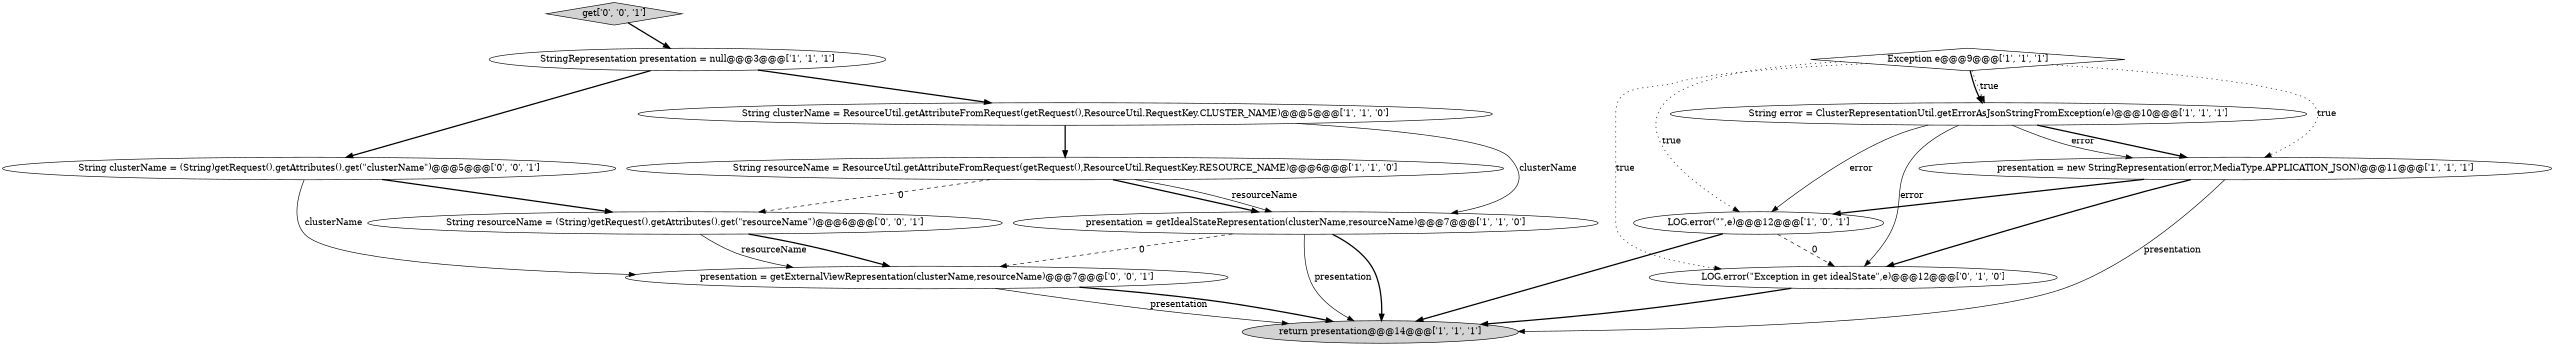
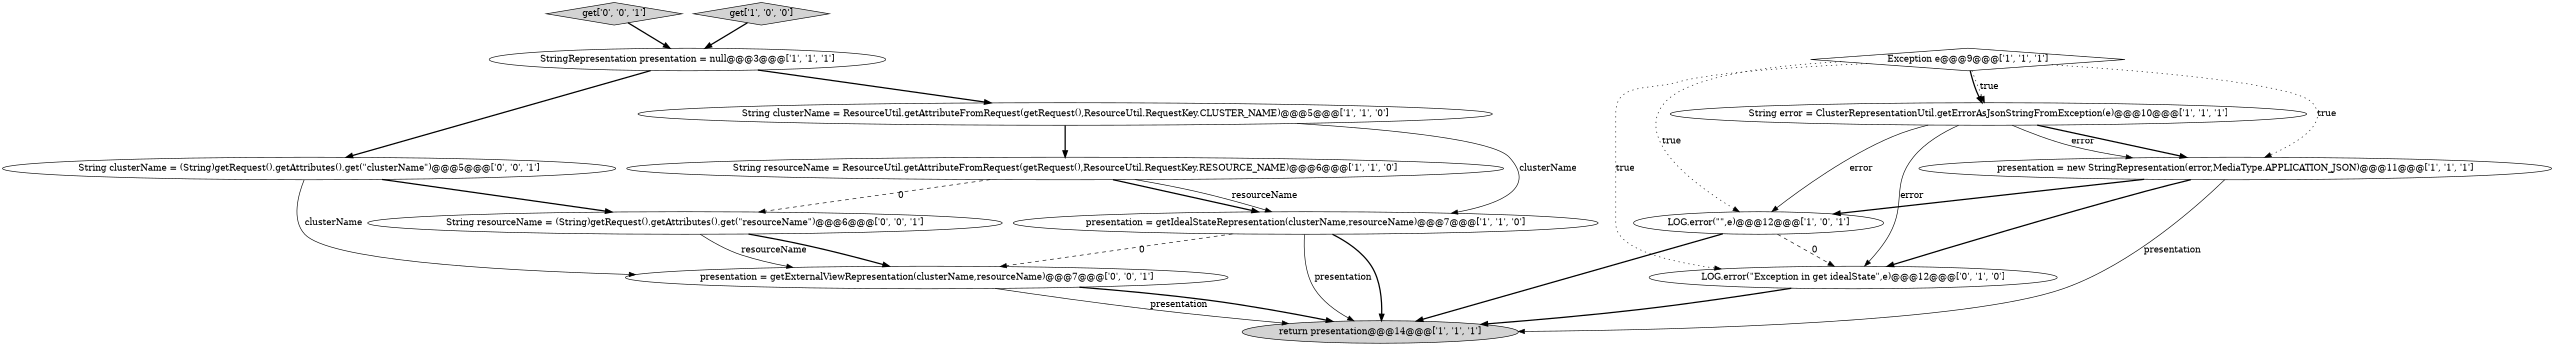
none -> (761, 14)
